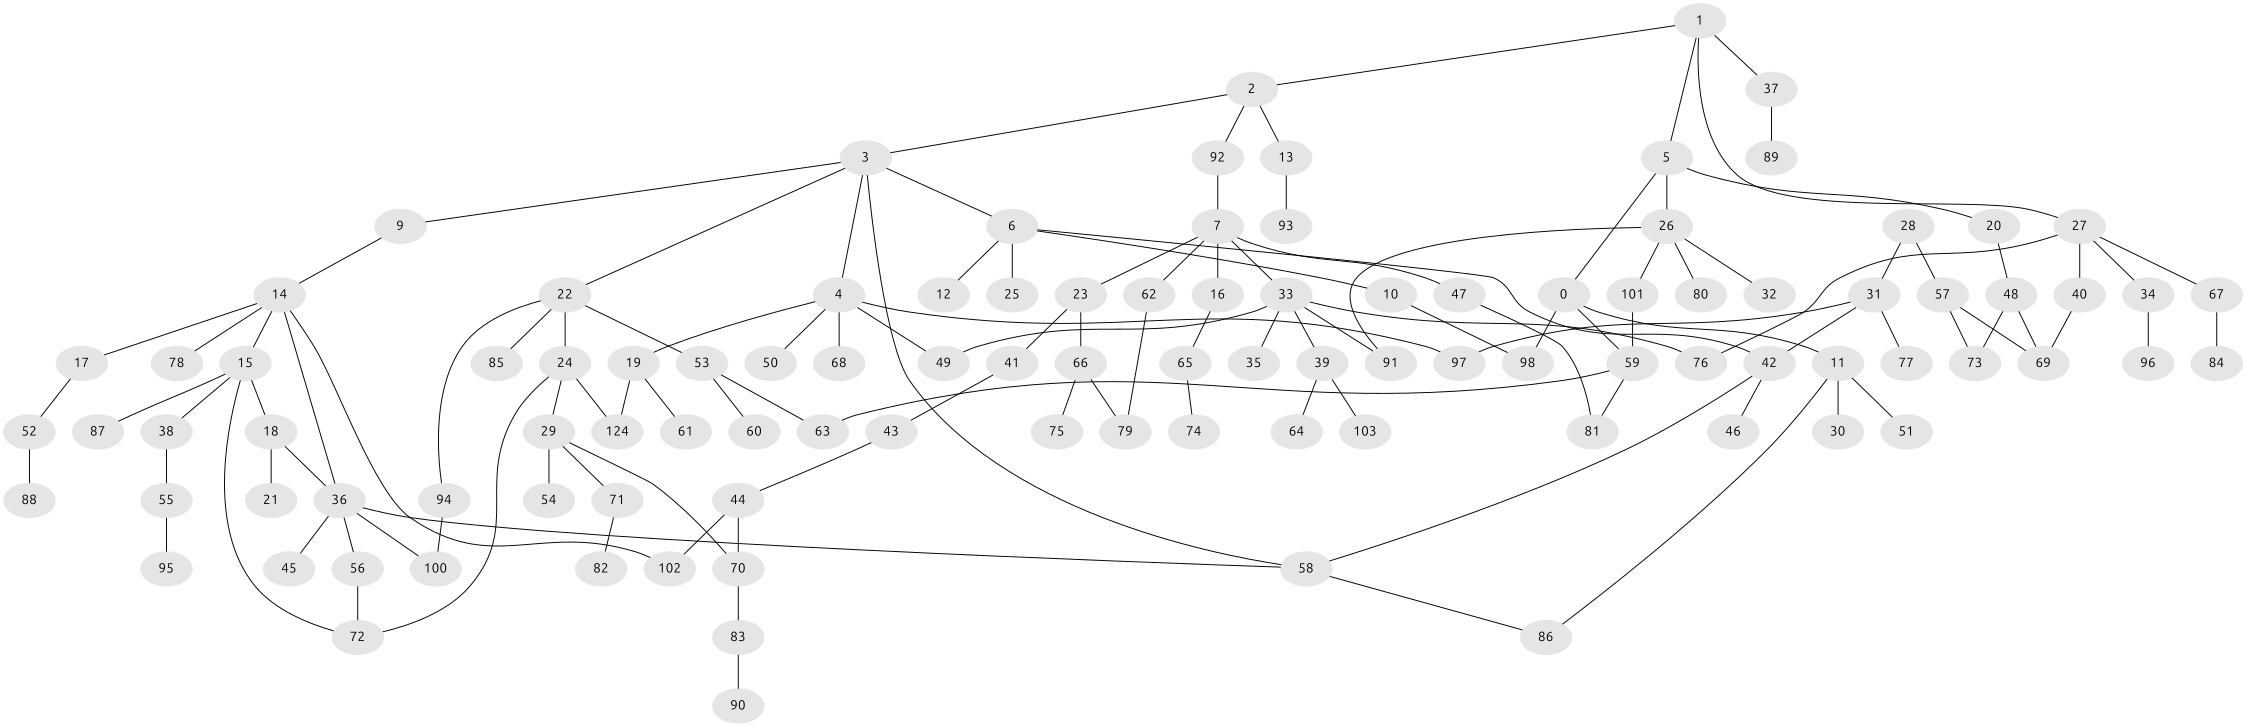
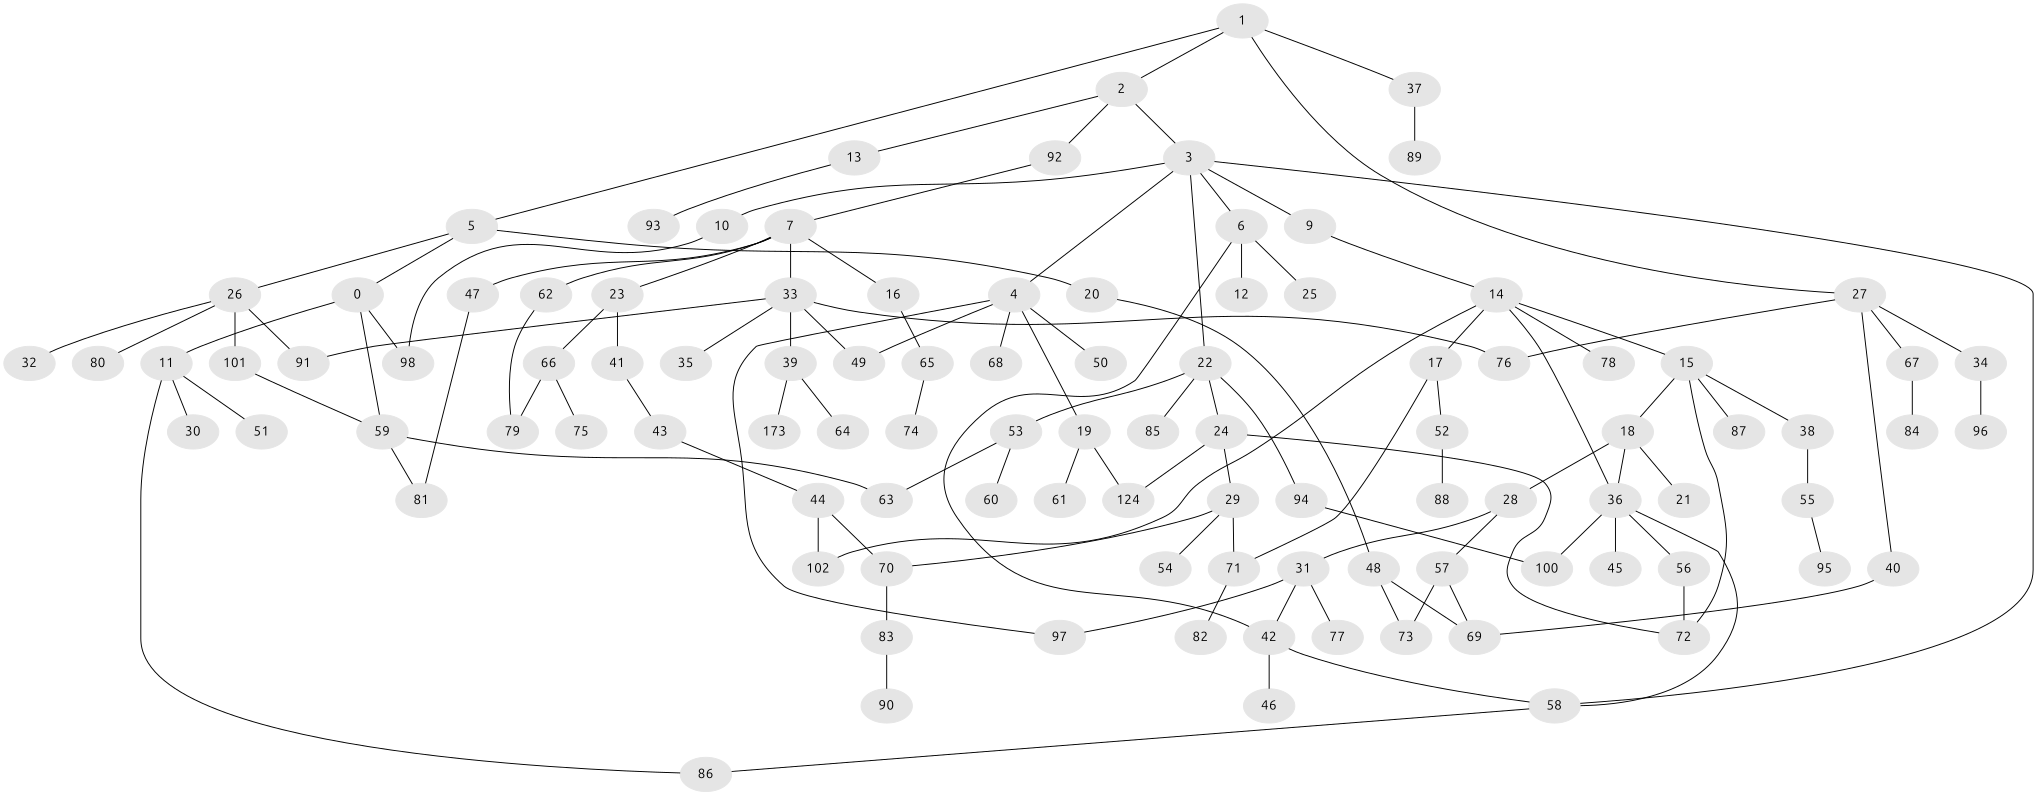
(1203, 257) -> (984, 183)
(1365, 432) -> (774, 432)
none -> (1569, 466)
none -> (1360, 489)
